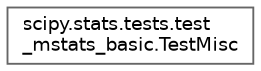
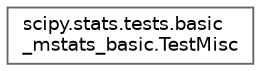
(130, 36) -> (130, 36)
